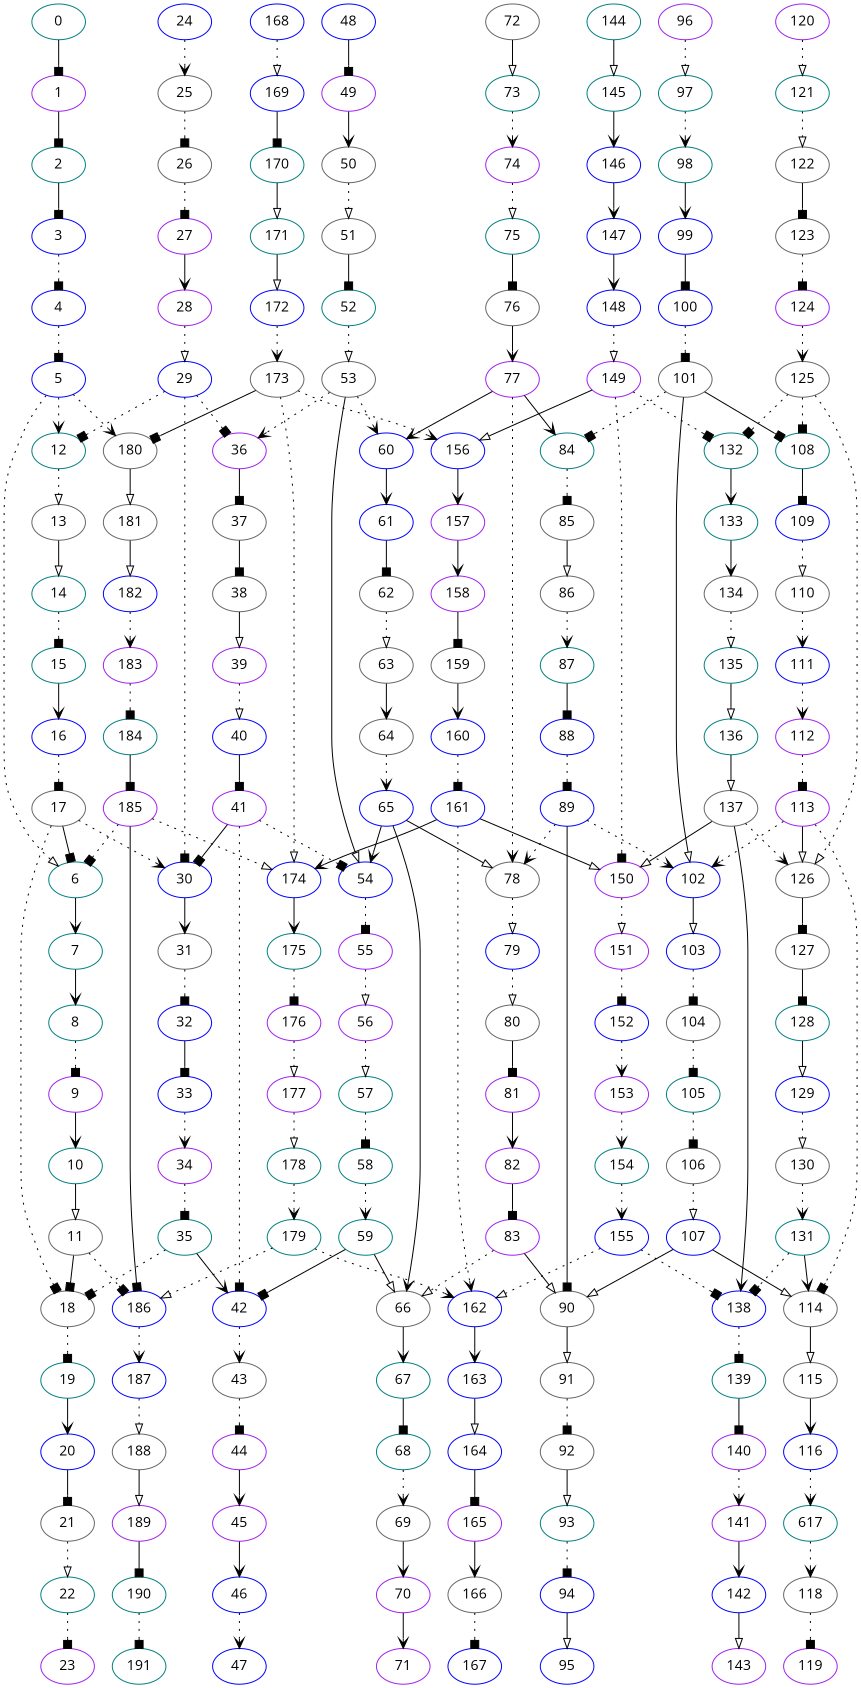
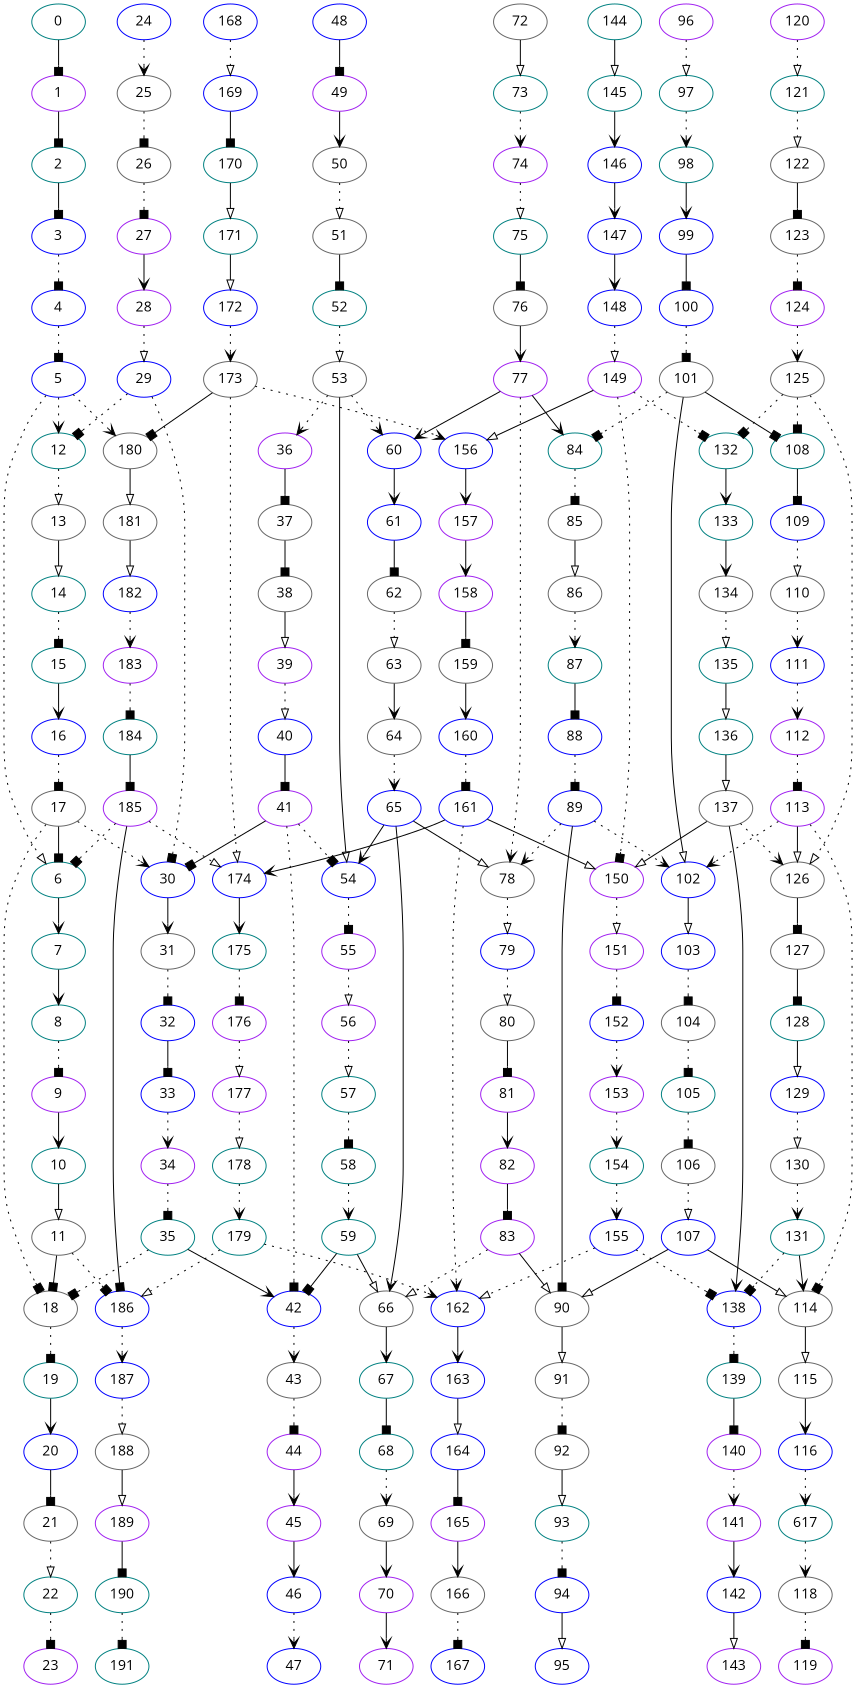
(206, 407) -> none
